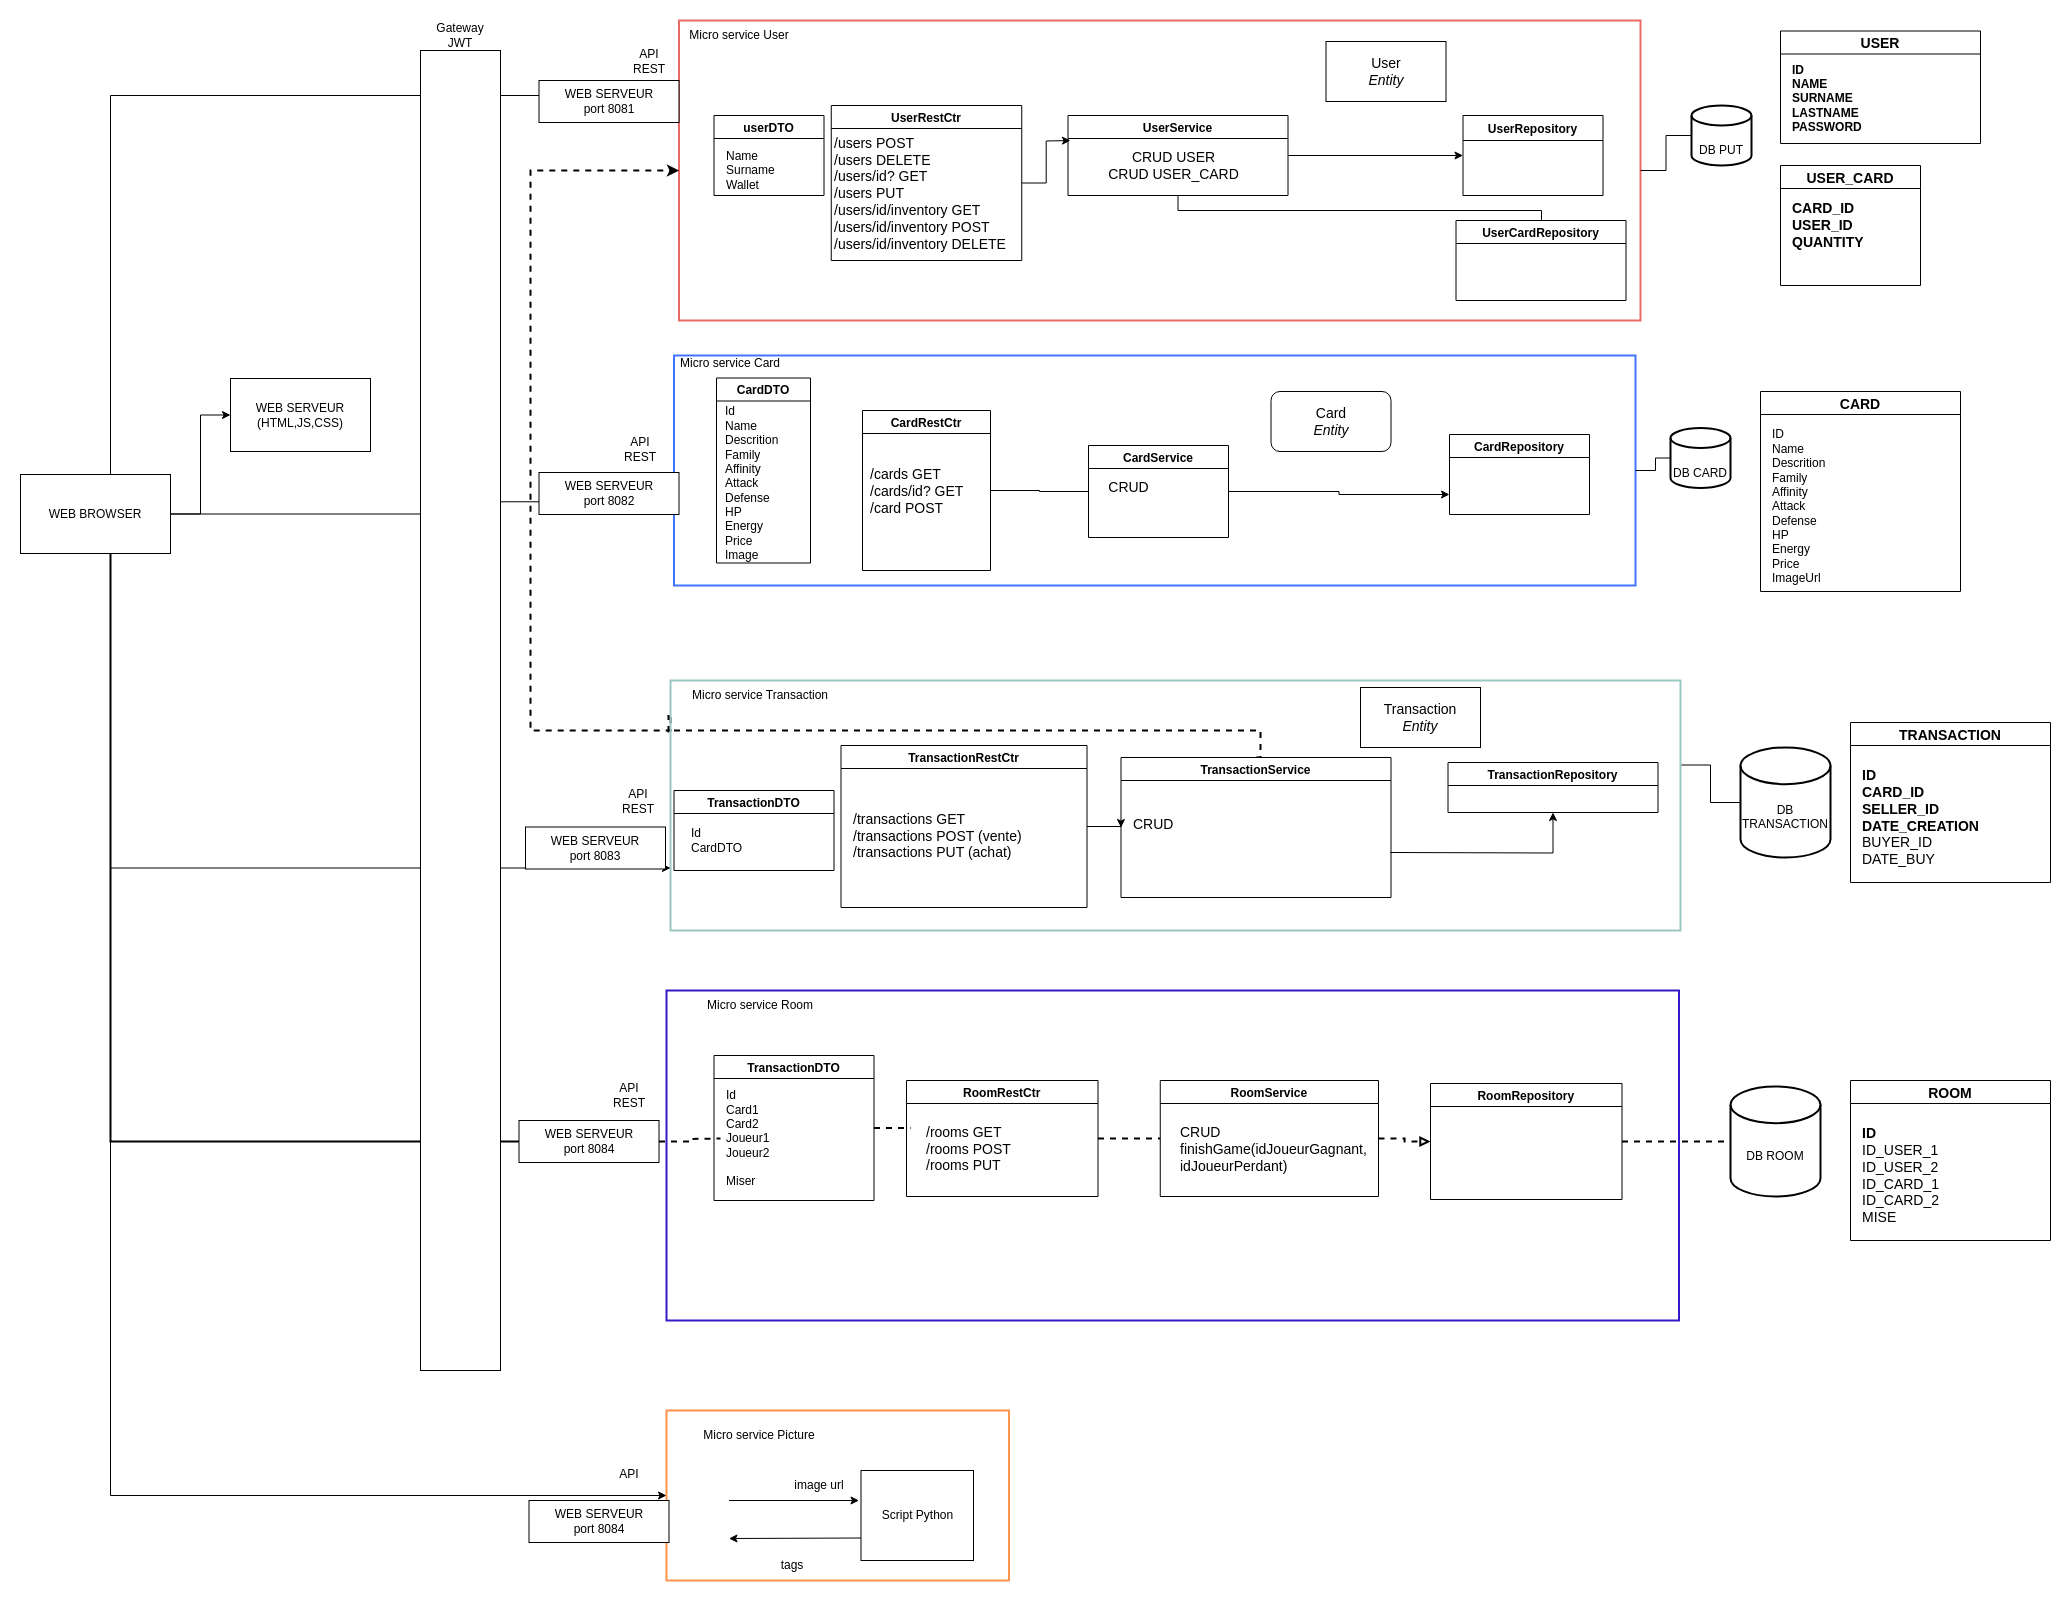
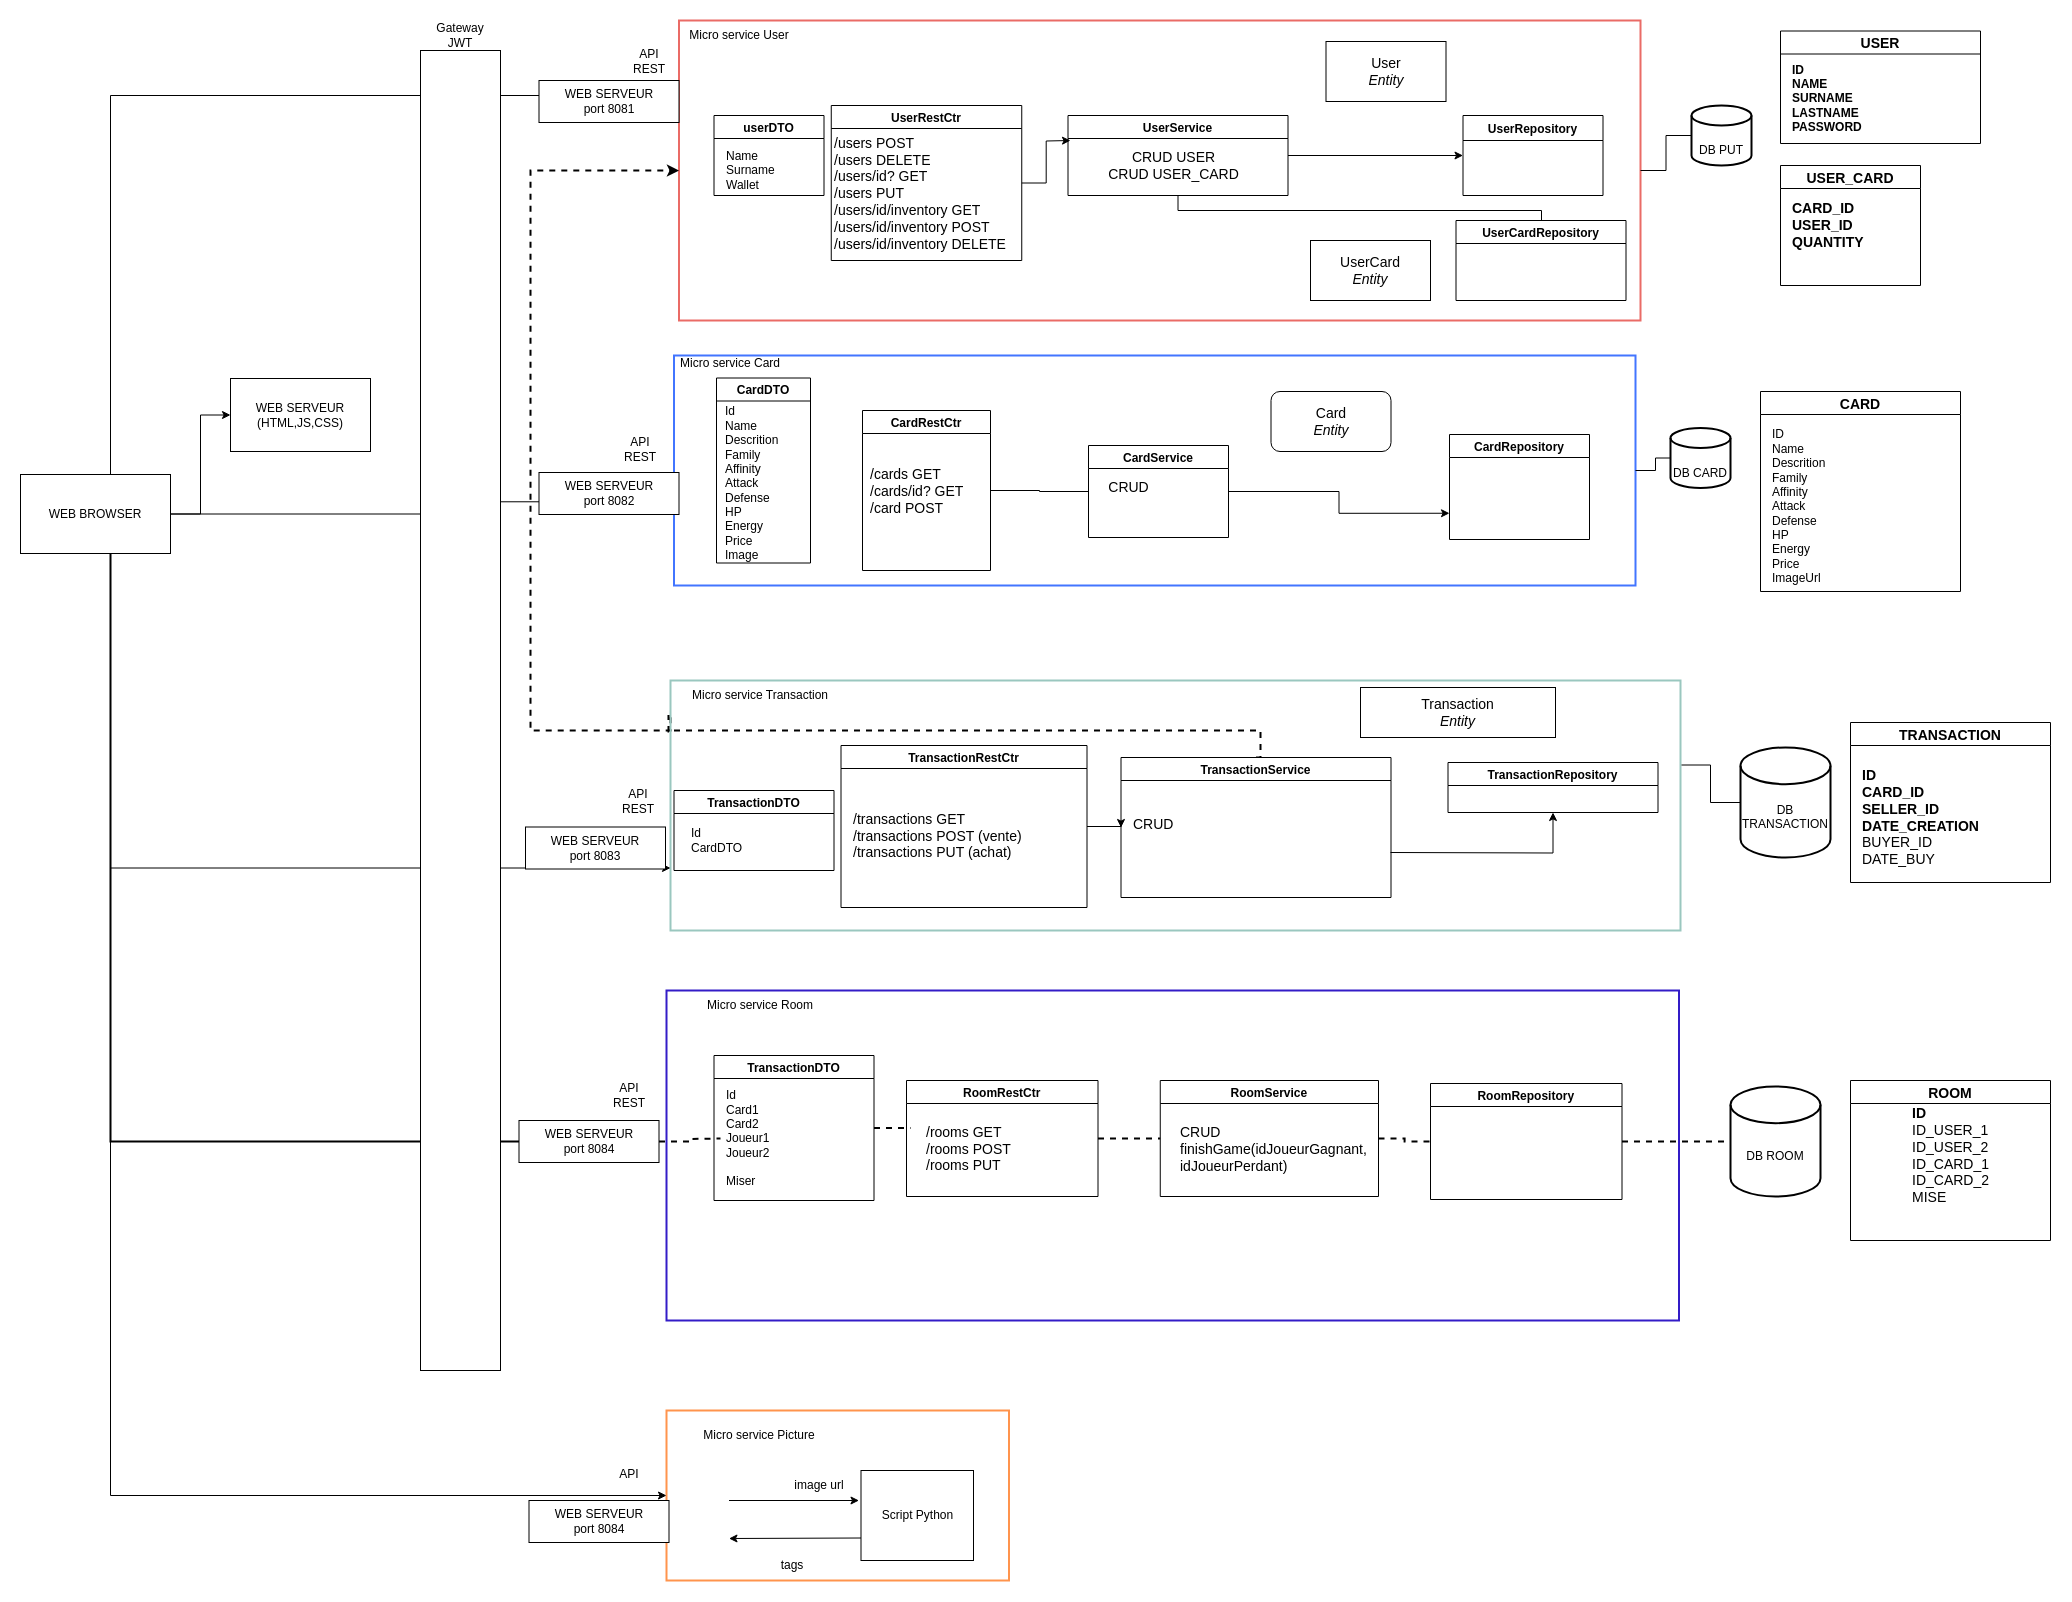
none -> (1371, 271)
(1520, 475) -> (1520, 487)
(1421, 718) -> (1458, 713)
(1418, 1142) -> (1422, 1142)
(1906, 1176) -> (1956, 1156)
